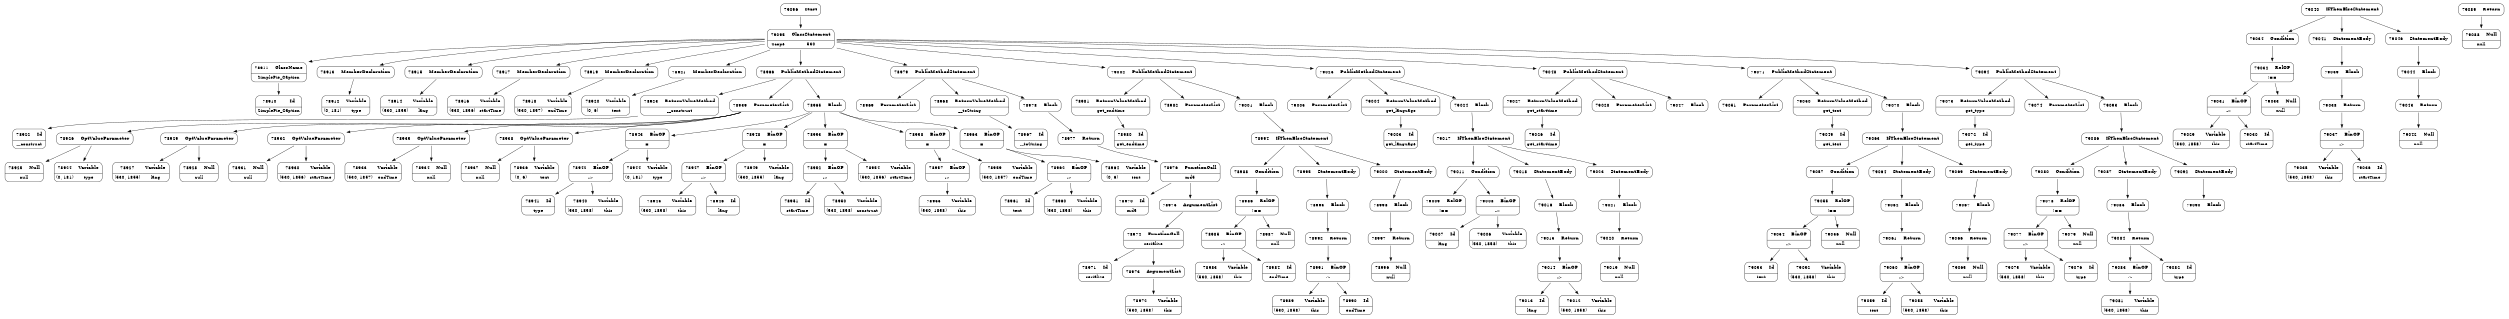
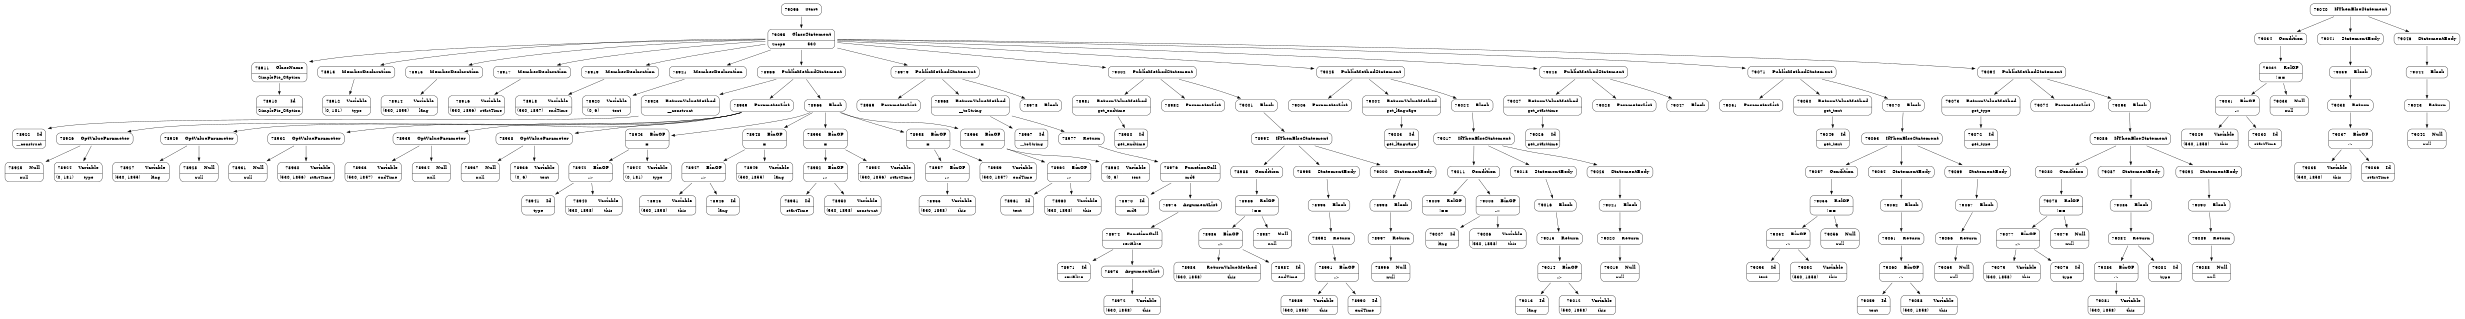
(1059, 121) -> (1037, 123)
none -> (2210, 220)
(1238, 267) -> (1232, 267)
